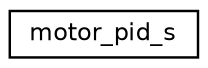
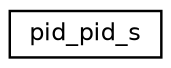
(104, 34) -> (86, 34)
